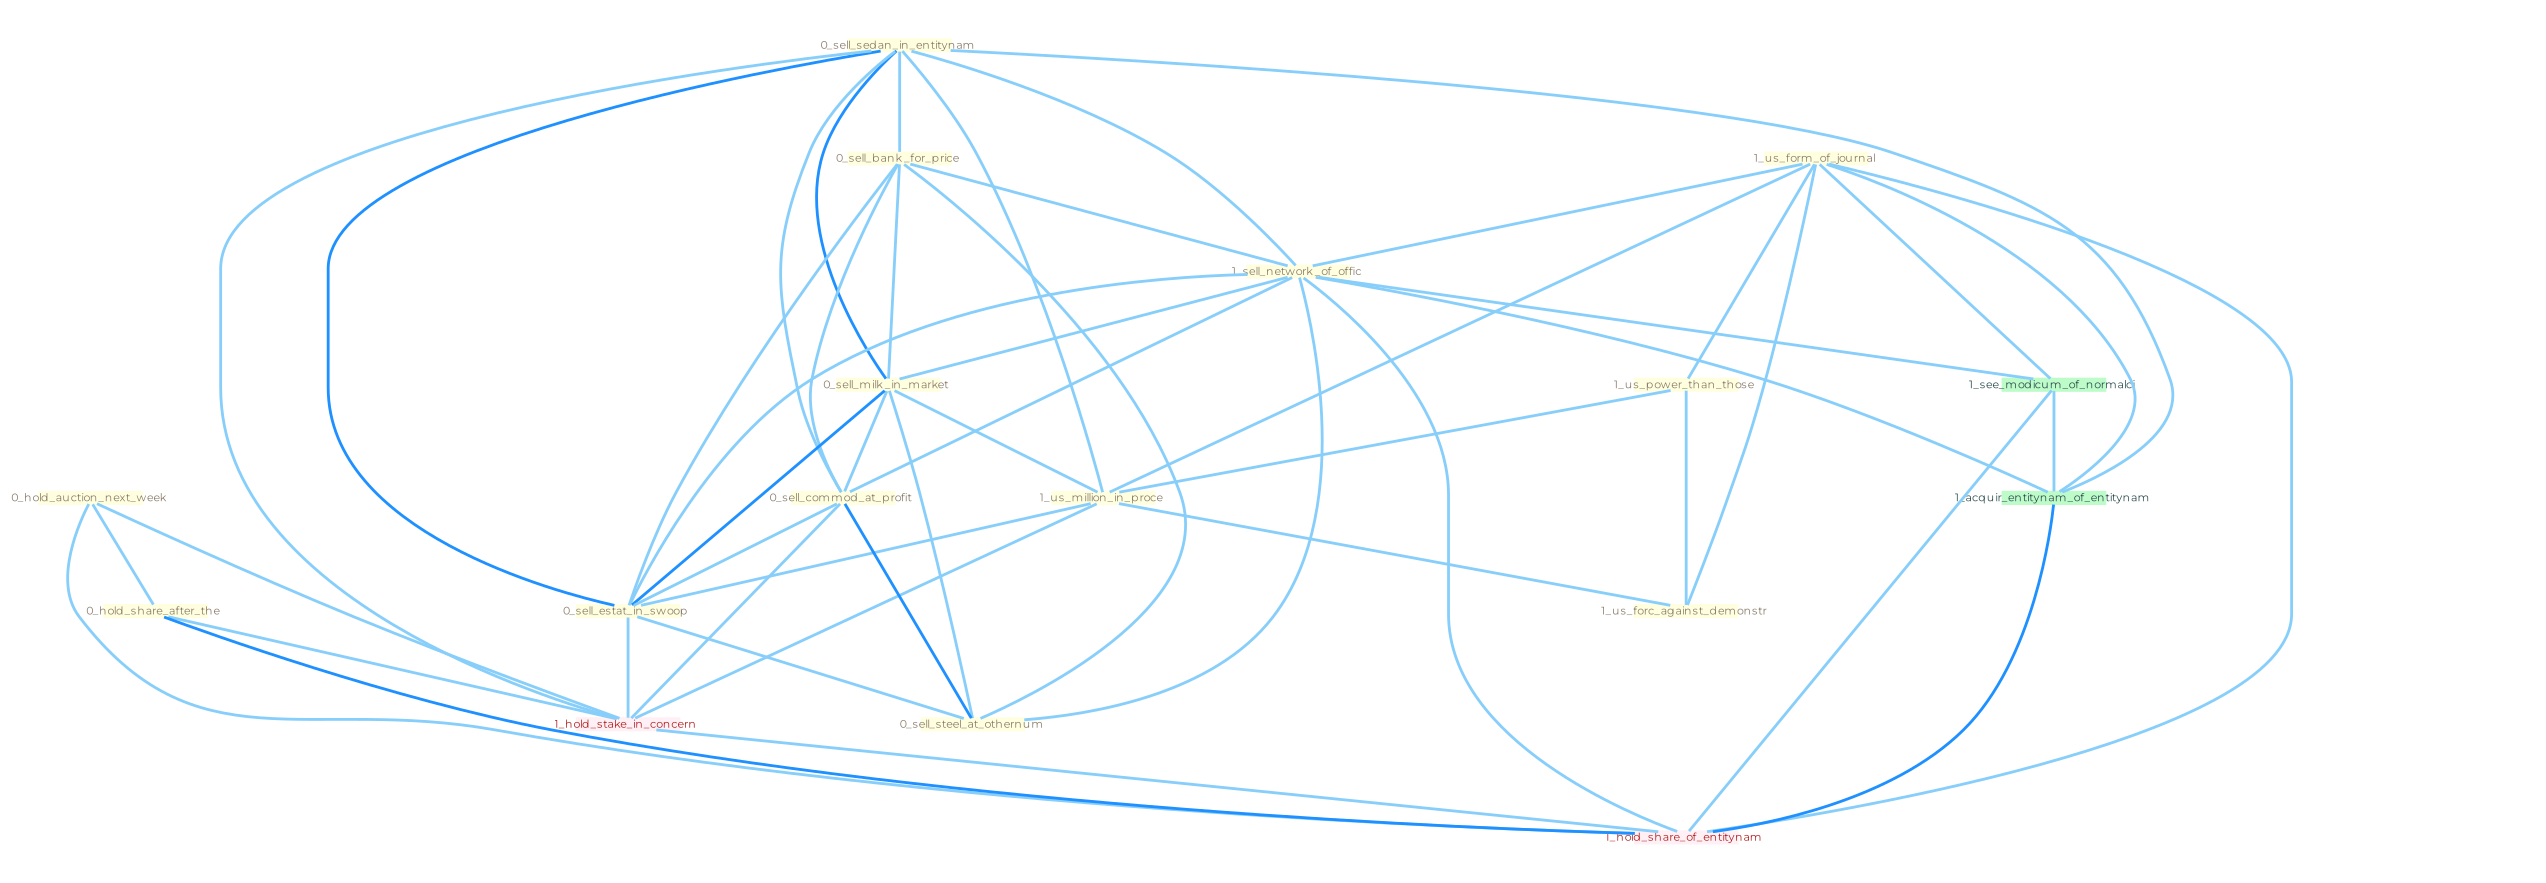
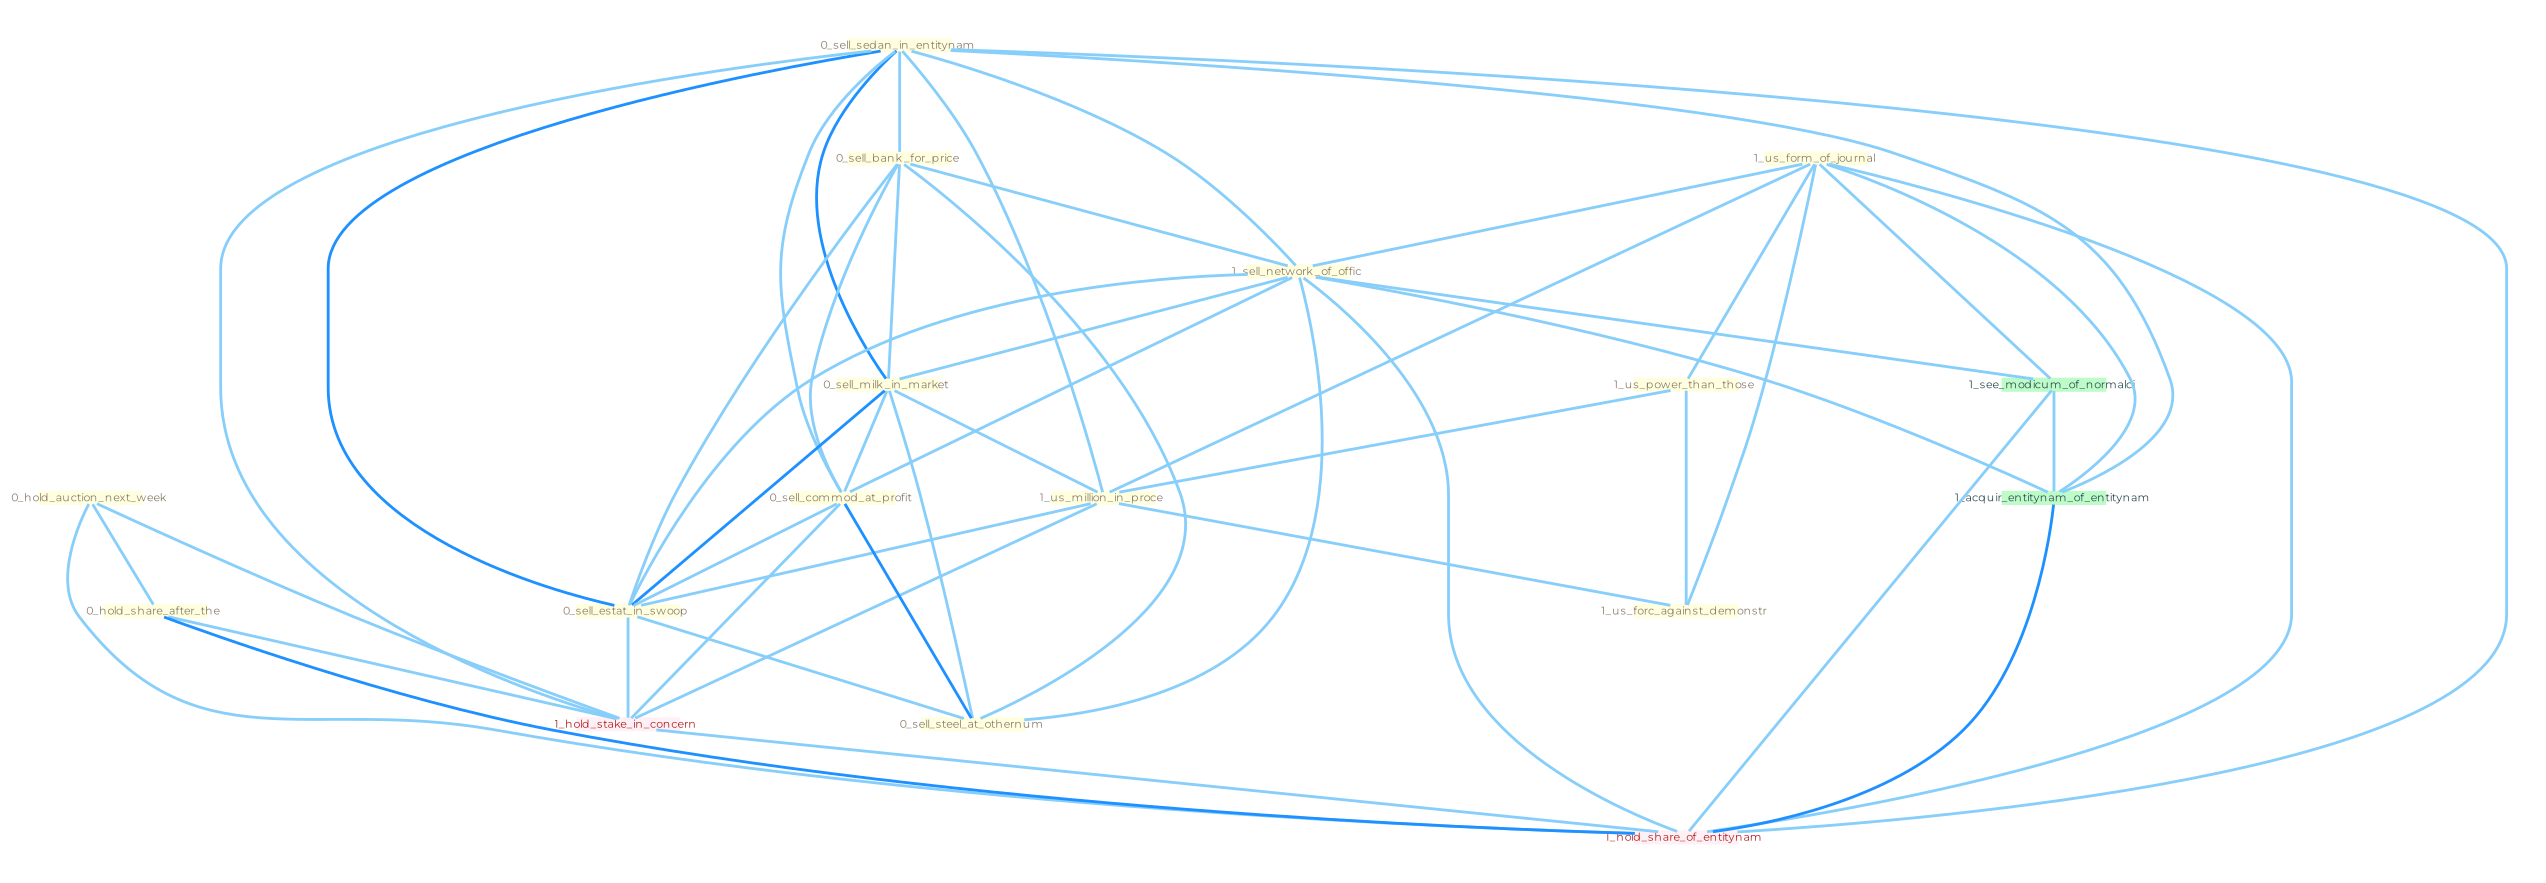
none -> (2327, 176)
